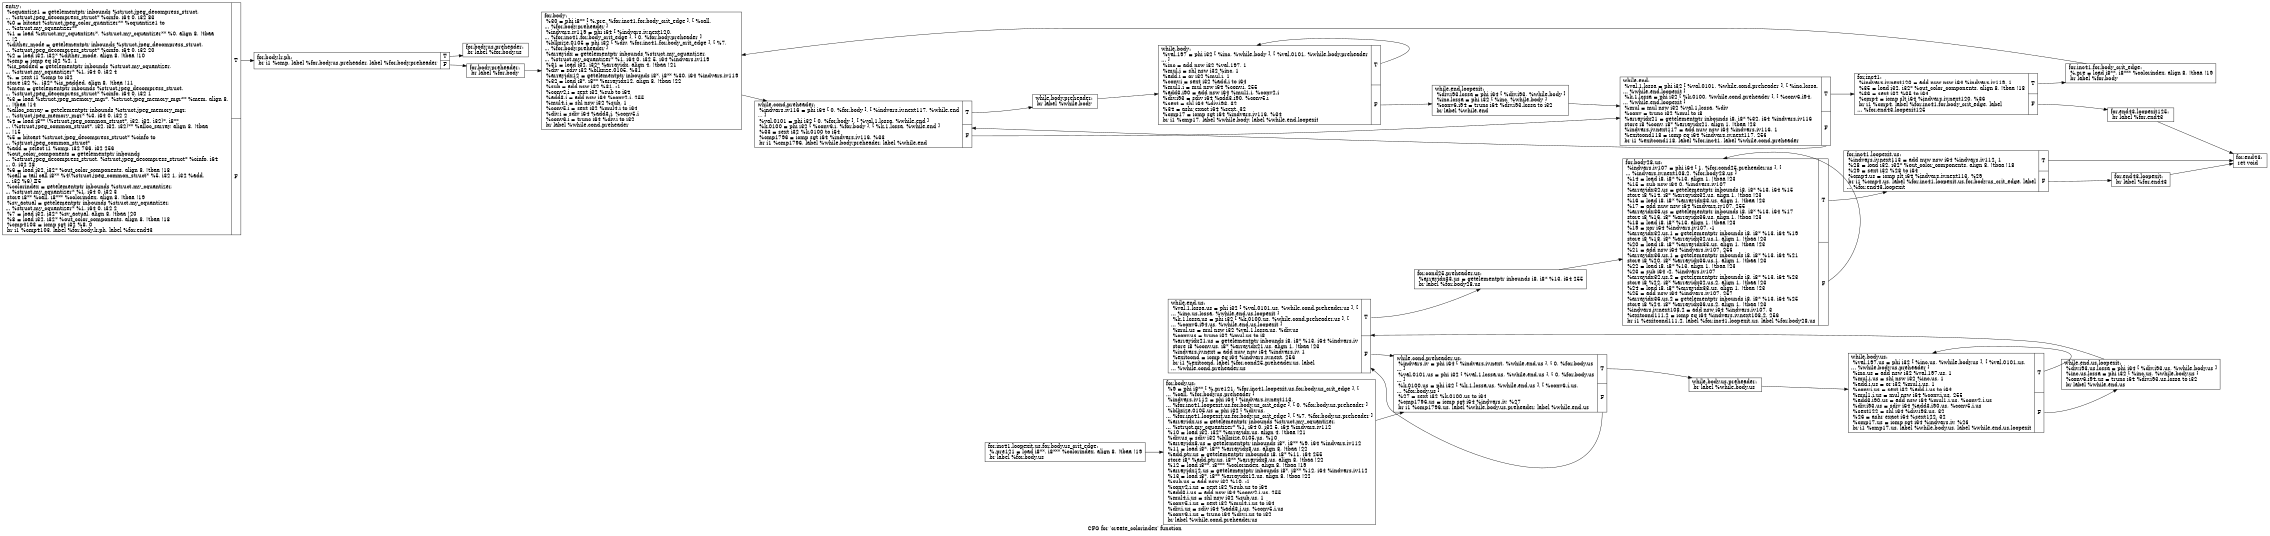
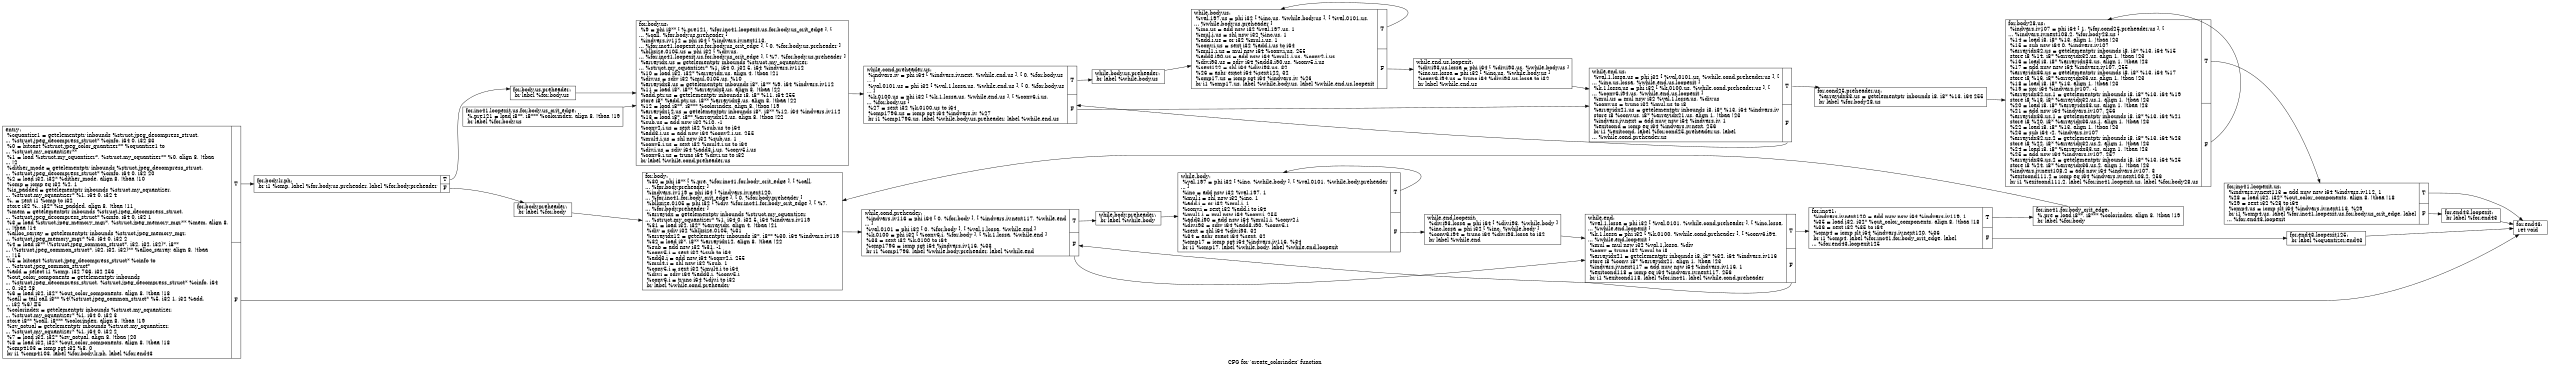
(587, 92) -> (688, 253)
none -> (604, 93)
(2137, 117) -> (2326, 241)
none -> (1385, 300)
(1222, 438) -> (690, 79)
